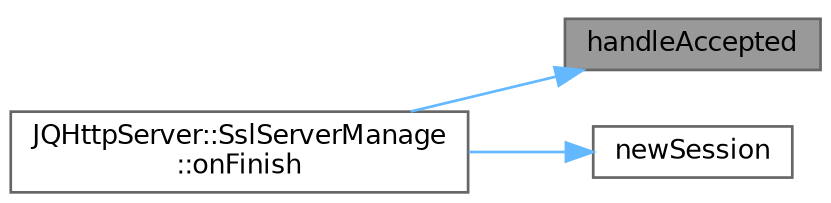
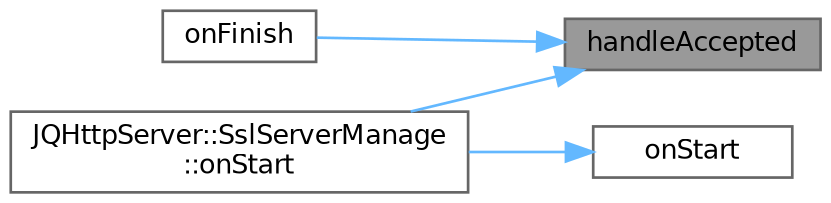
none -> (239, 36)
(239, 152) -> (239, 152)
(693, 152) -> (693, 152)
